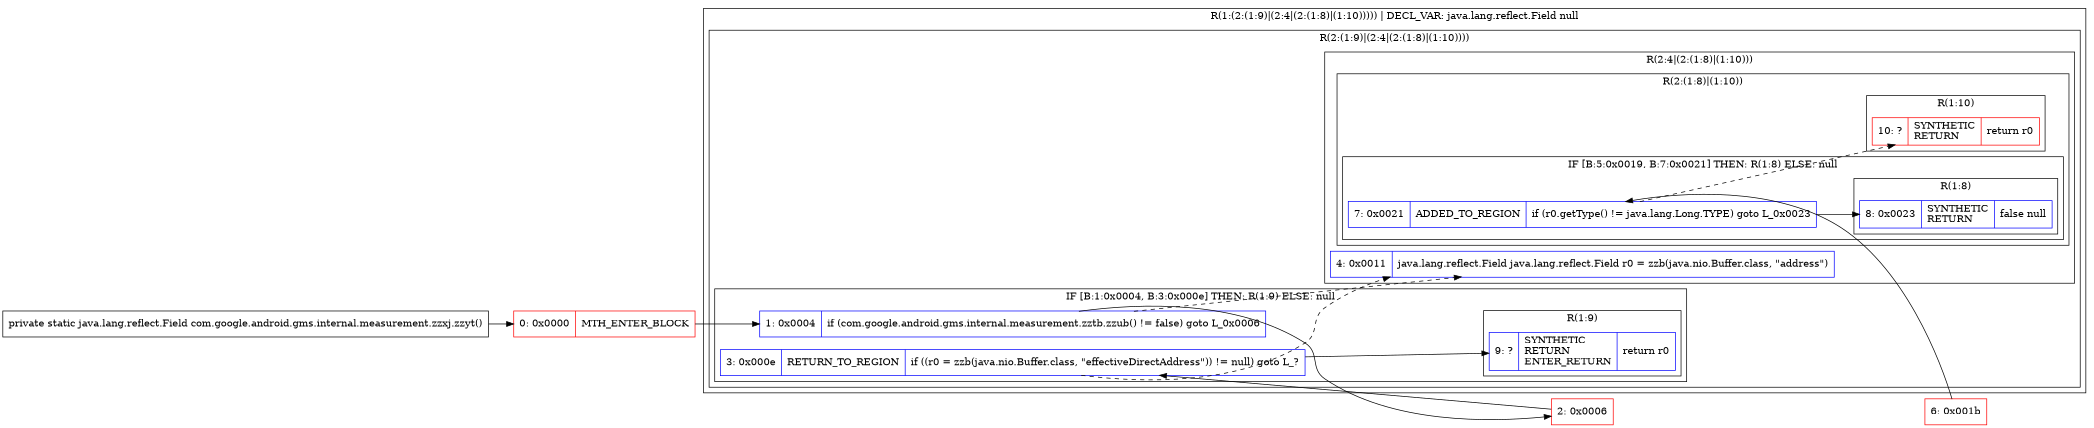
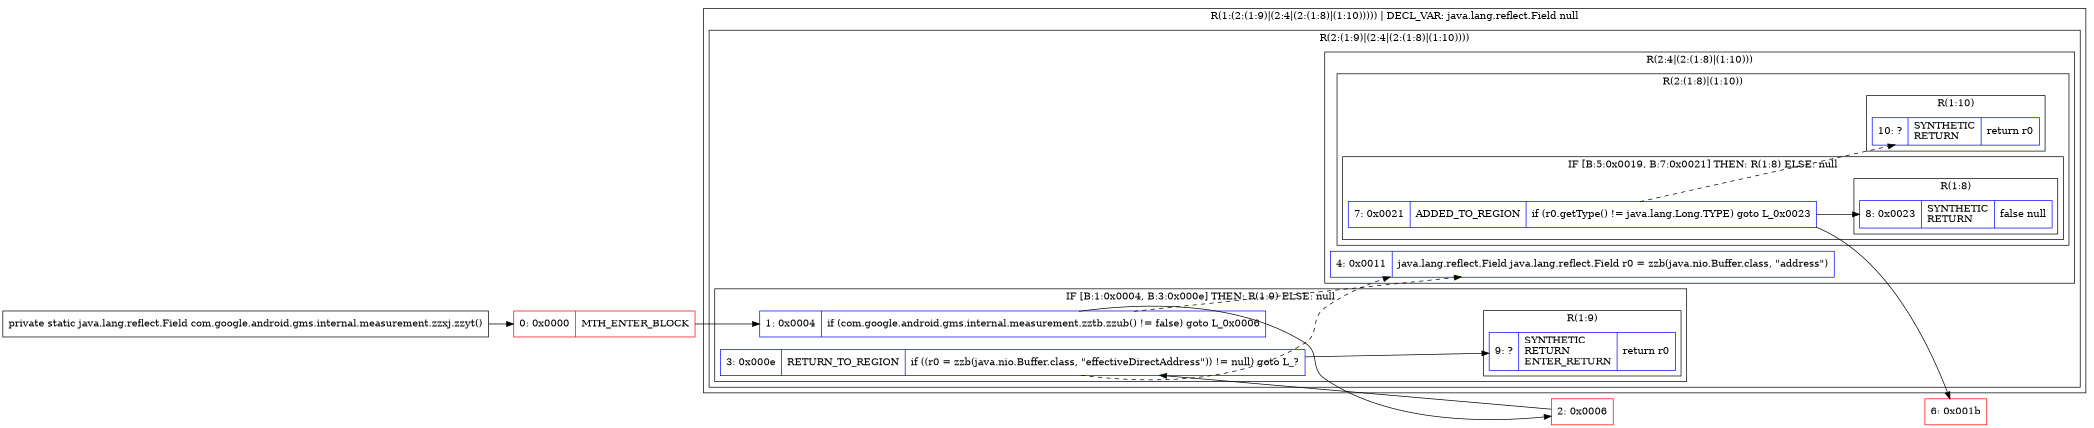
(1956, 131) -> (1956, 131)
(1838, 226) -> (1897, 297)
